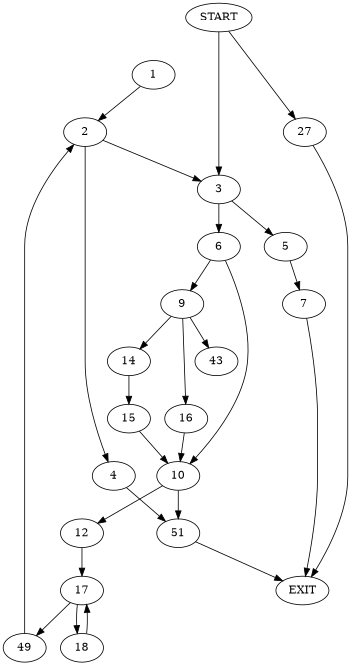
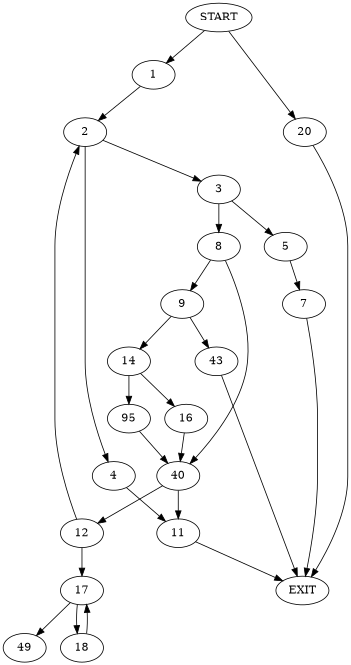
(219, 99) -> (188, 44)
(305, 132) -> (305, 132)
(219, 247) -> (219, 247)
(184, 357) -> (155, 387)
(25, 386) -> (55, 336)
(129, 419) -> (129, 419)
none -> (258, 472)
(178, 476) -> (178, 476)
(178, 533) -> (178, 533)
